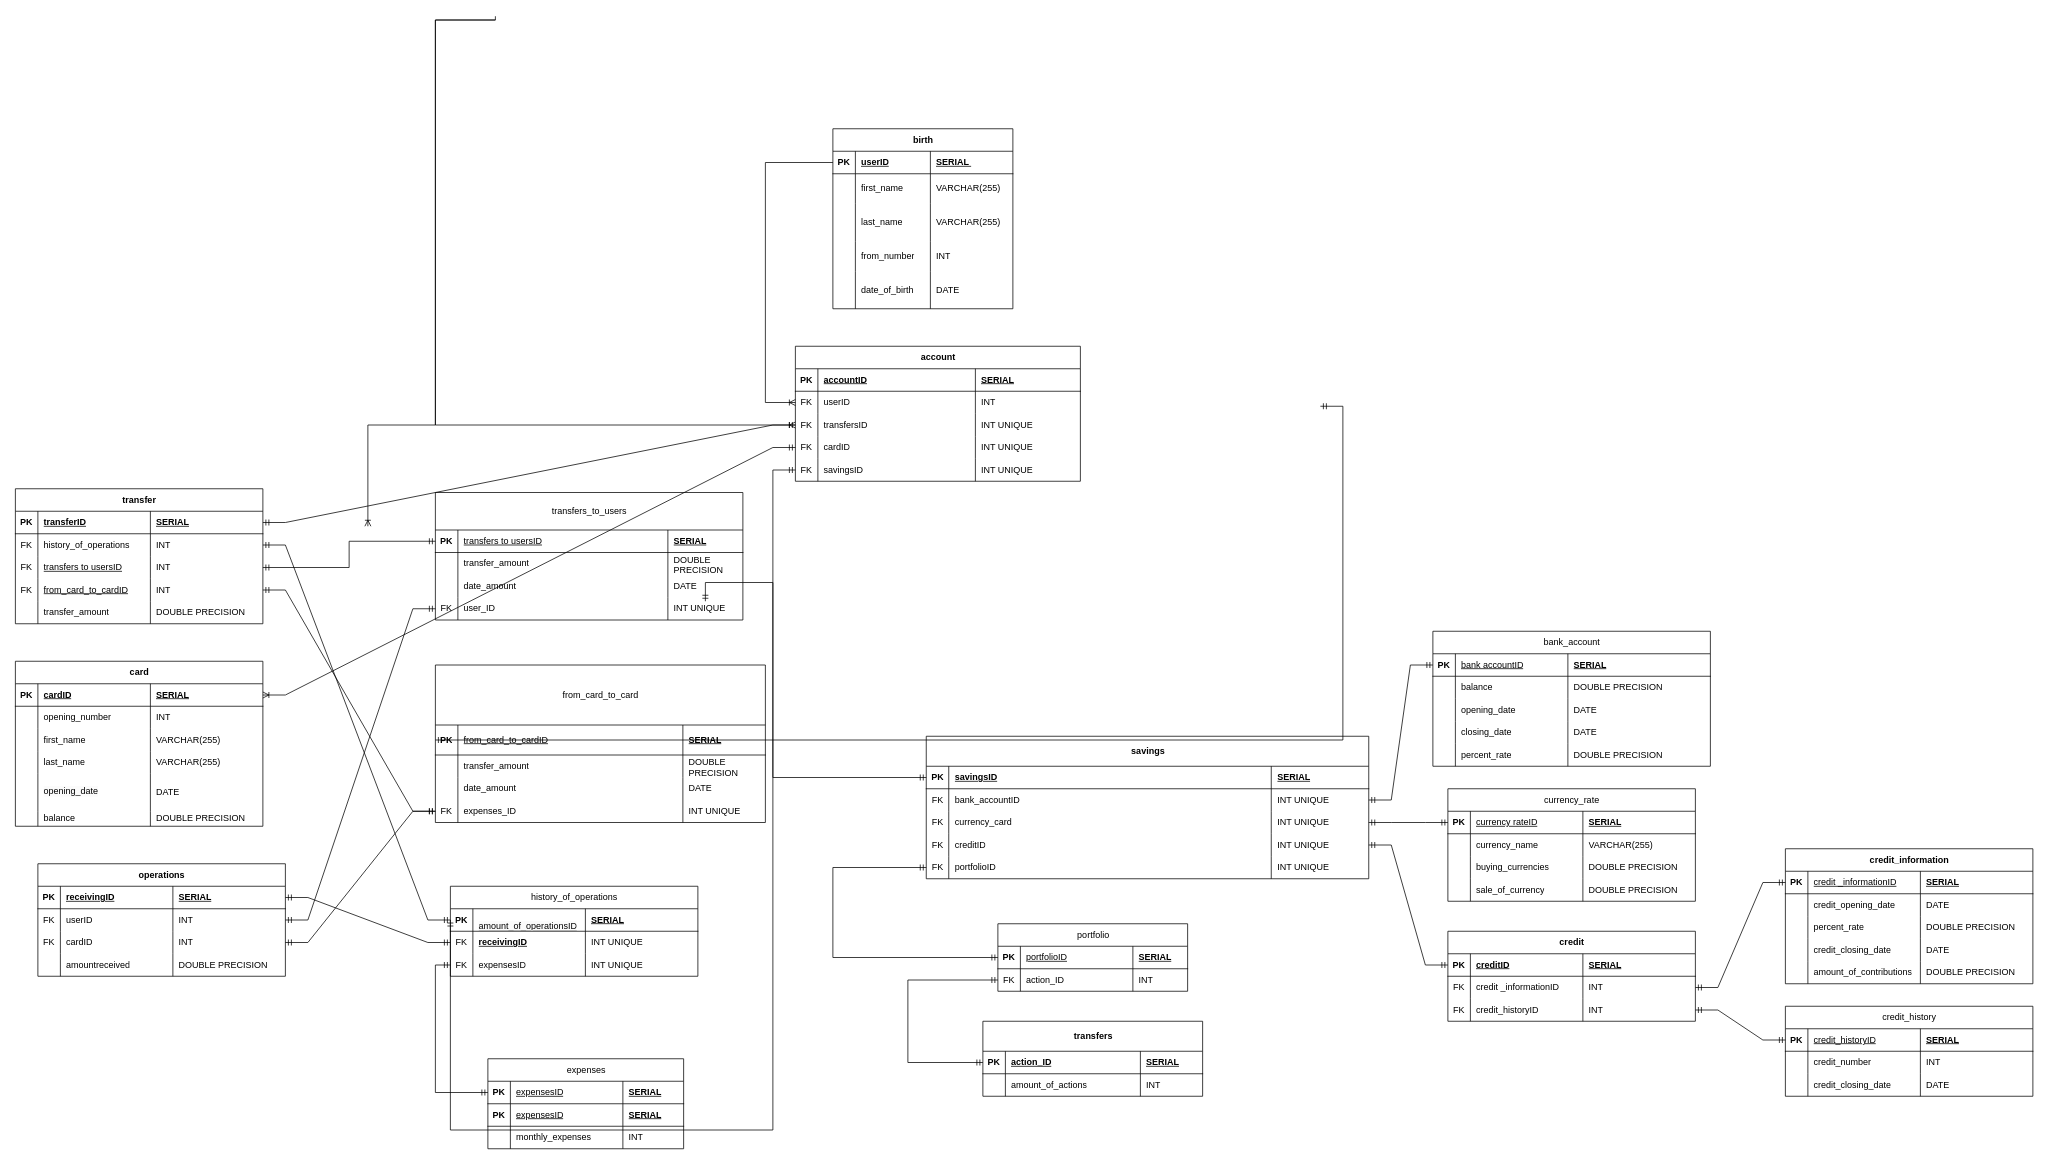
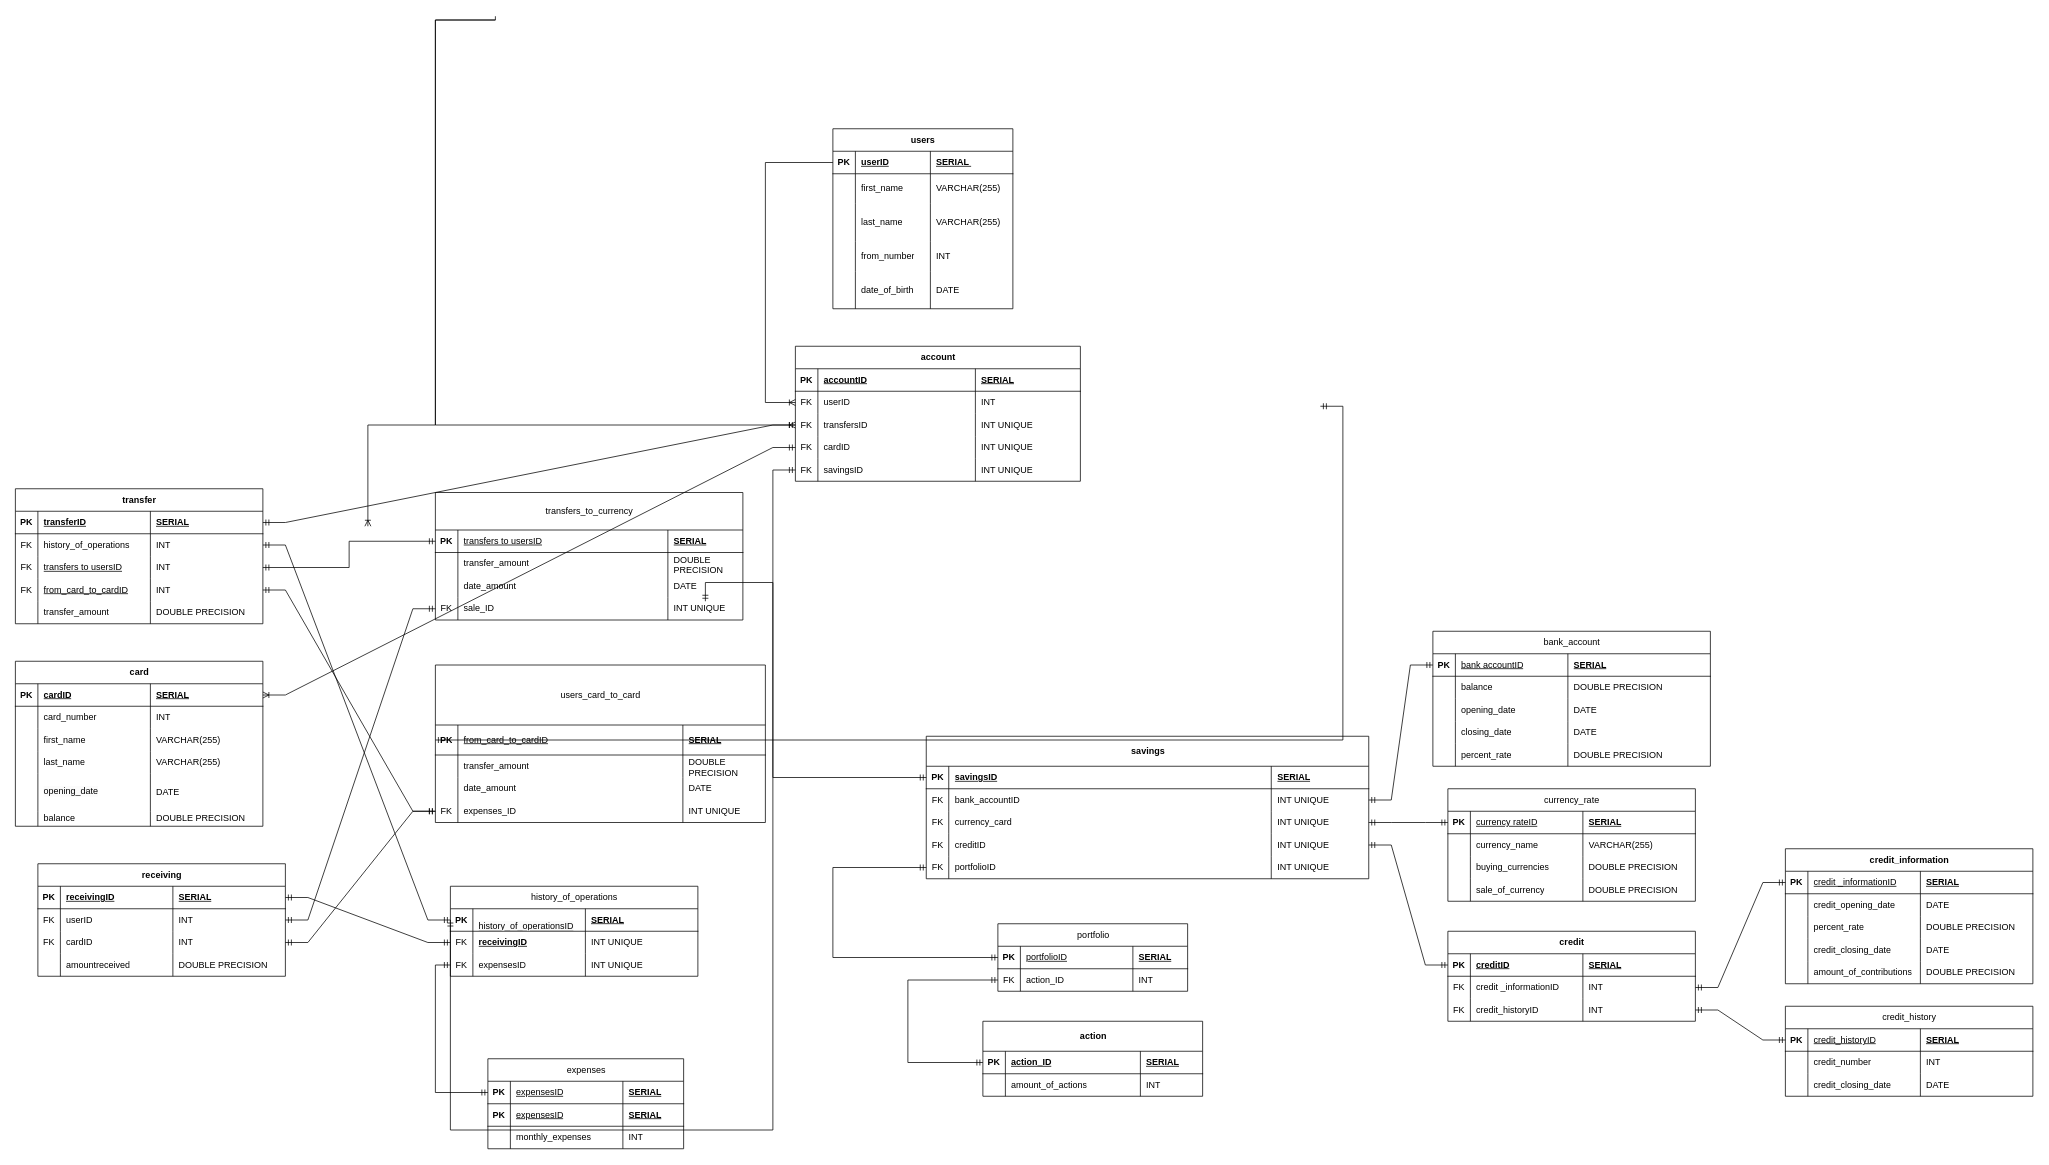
(923, 140) -> (923, 140)
(590, 511) -> (590, 511)
(482, 609) -> (480, 609)
(601, 695) -> (601, 695)
(78, 717) -> (72, 717)
(162, 875) -> (162, 875)
(532, 920) -> (532, 920)
(1094, 1036) -> (1094, 1036)
